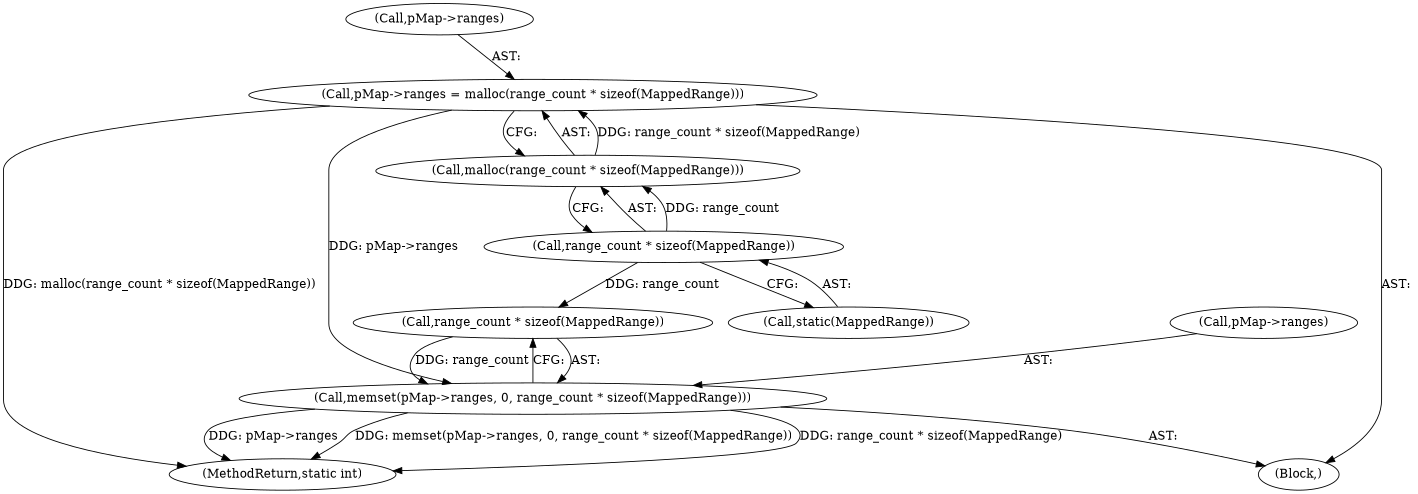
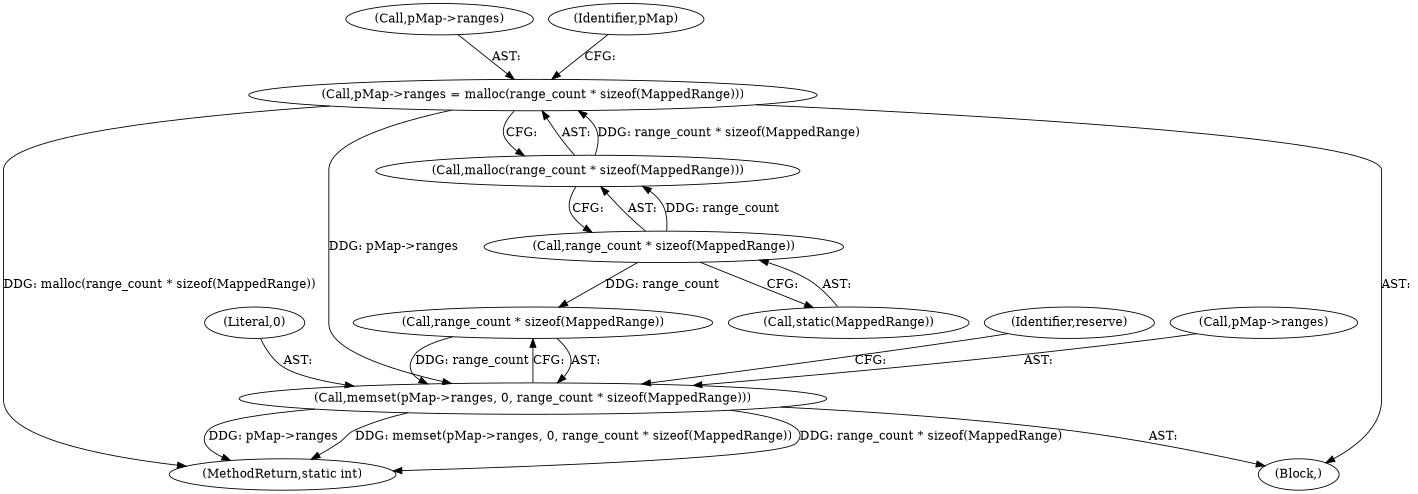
none -> (626, 19)
none -> (255, 323)
none -> (1069, 323)
